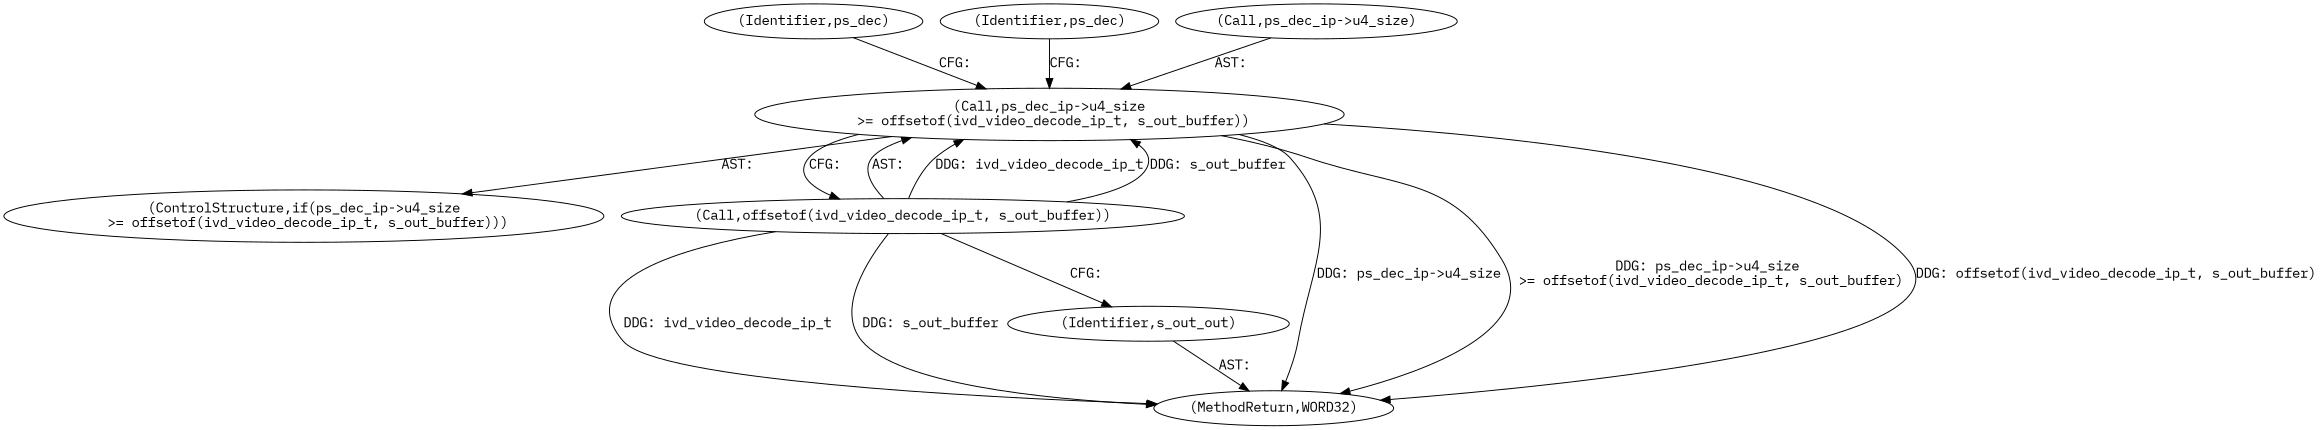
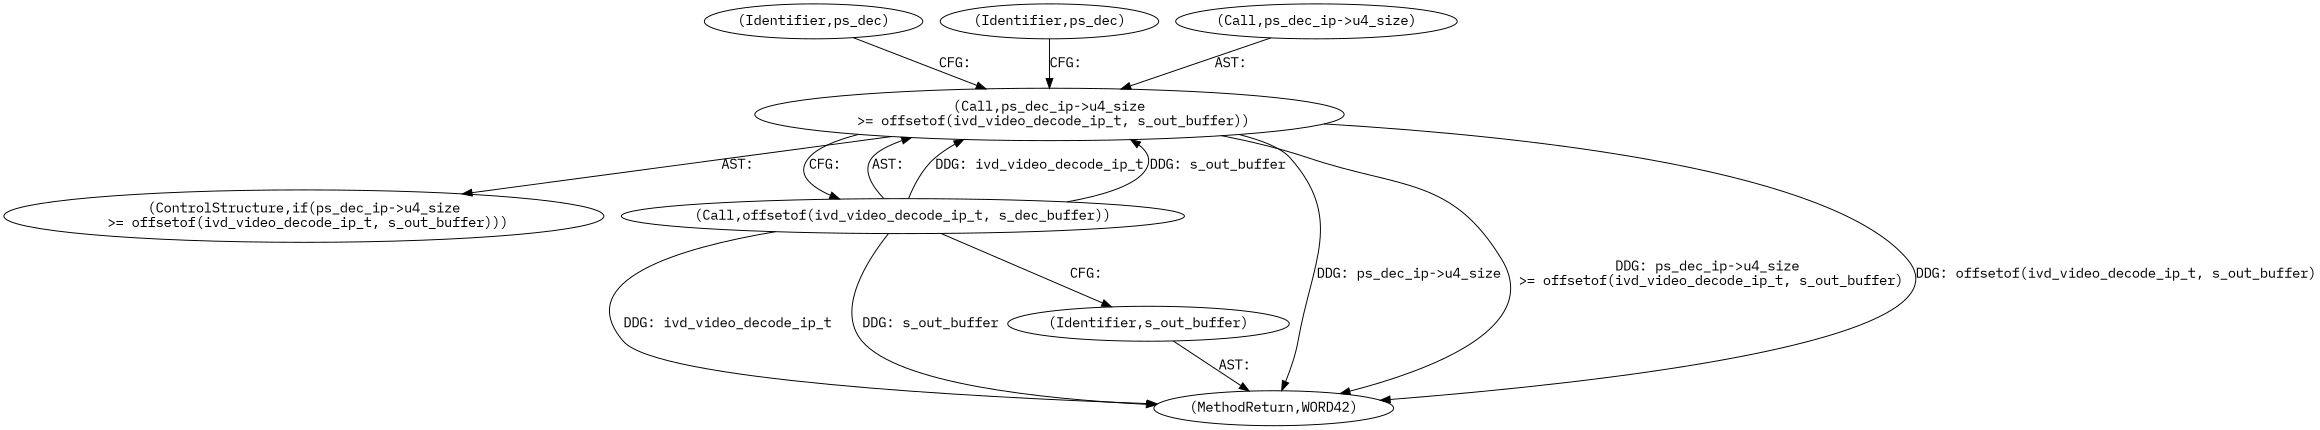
(903, 216) -> (903, 216)
(1148, 324) -> (1148, 324)
(1274, 408) -> (1274, 408)
